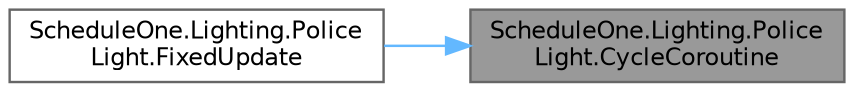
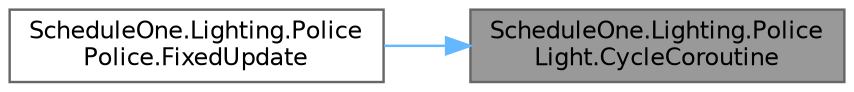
(197, 46) -> (197, 46)
